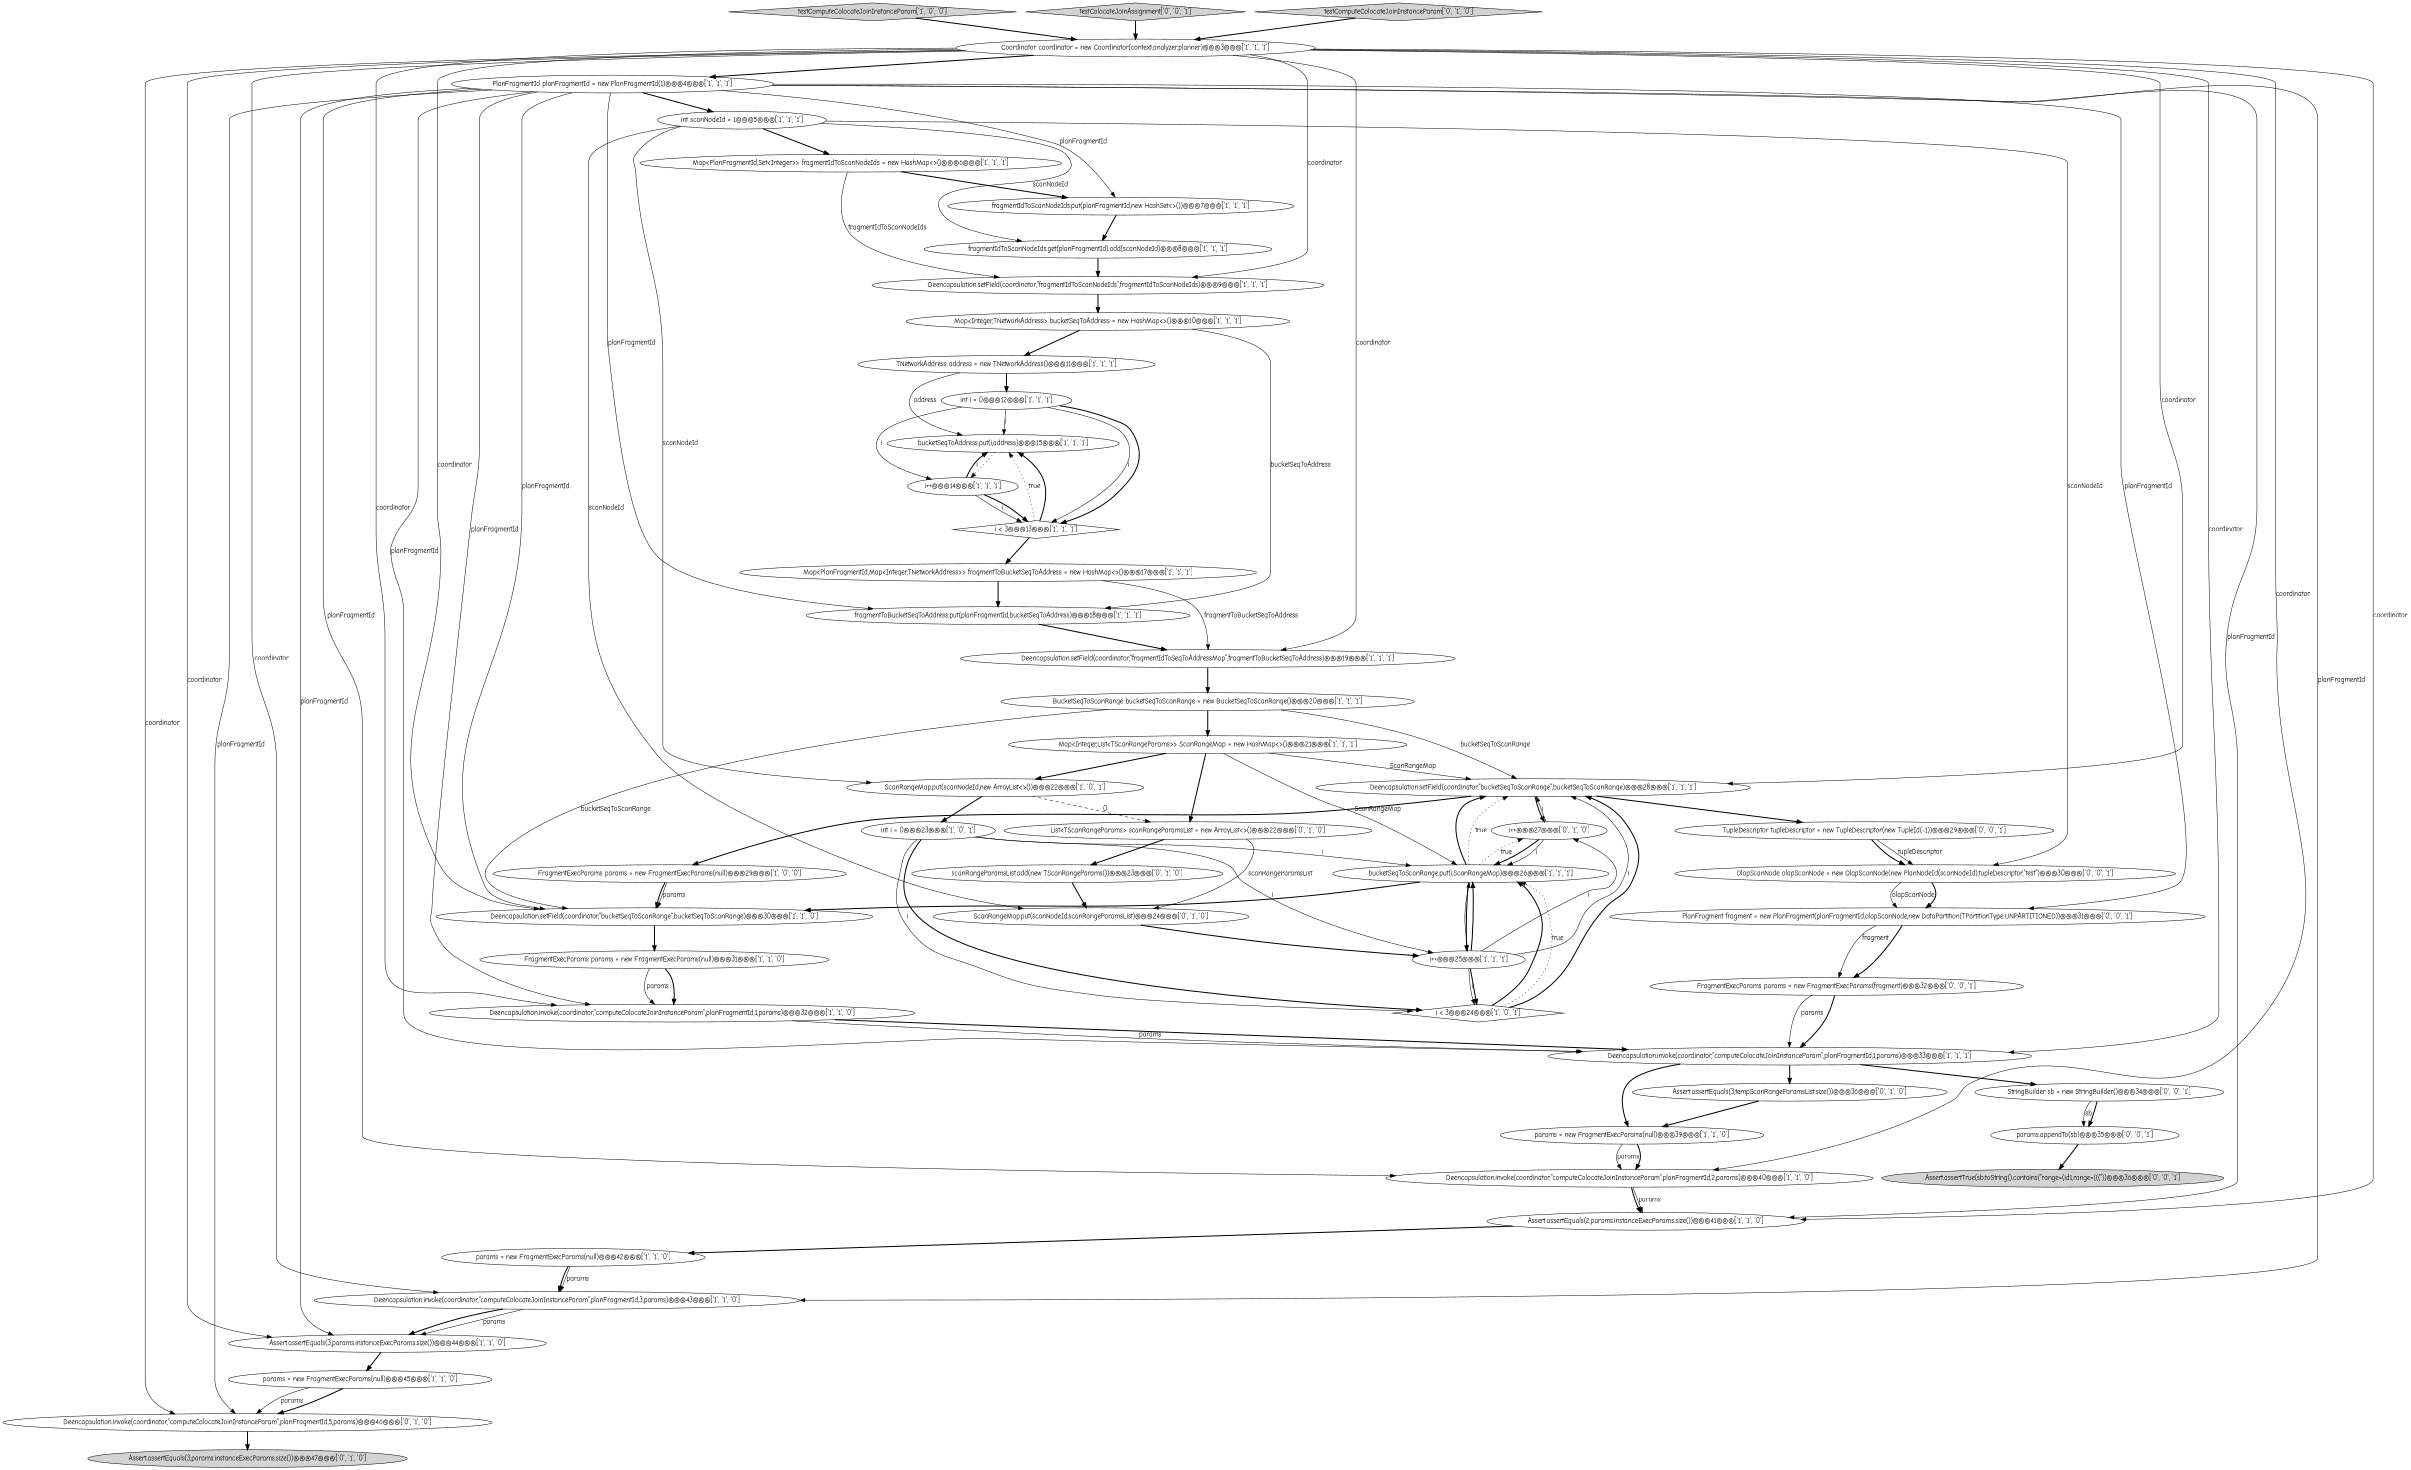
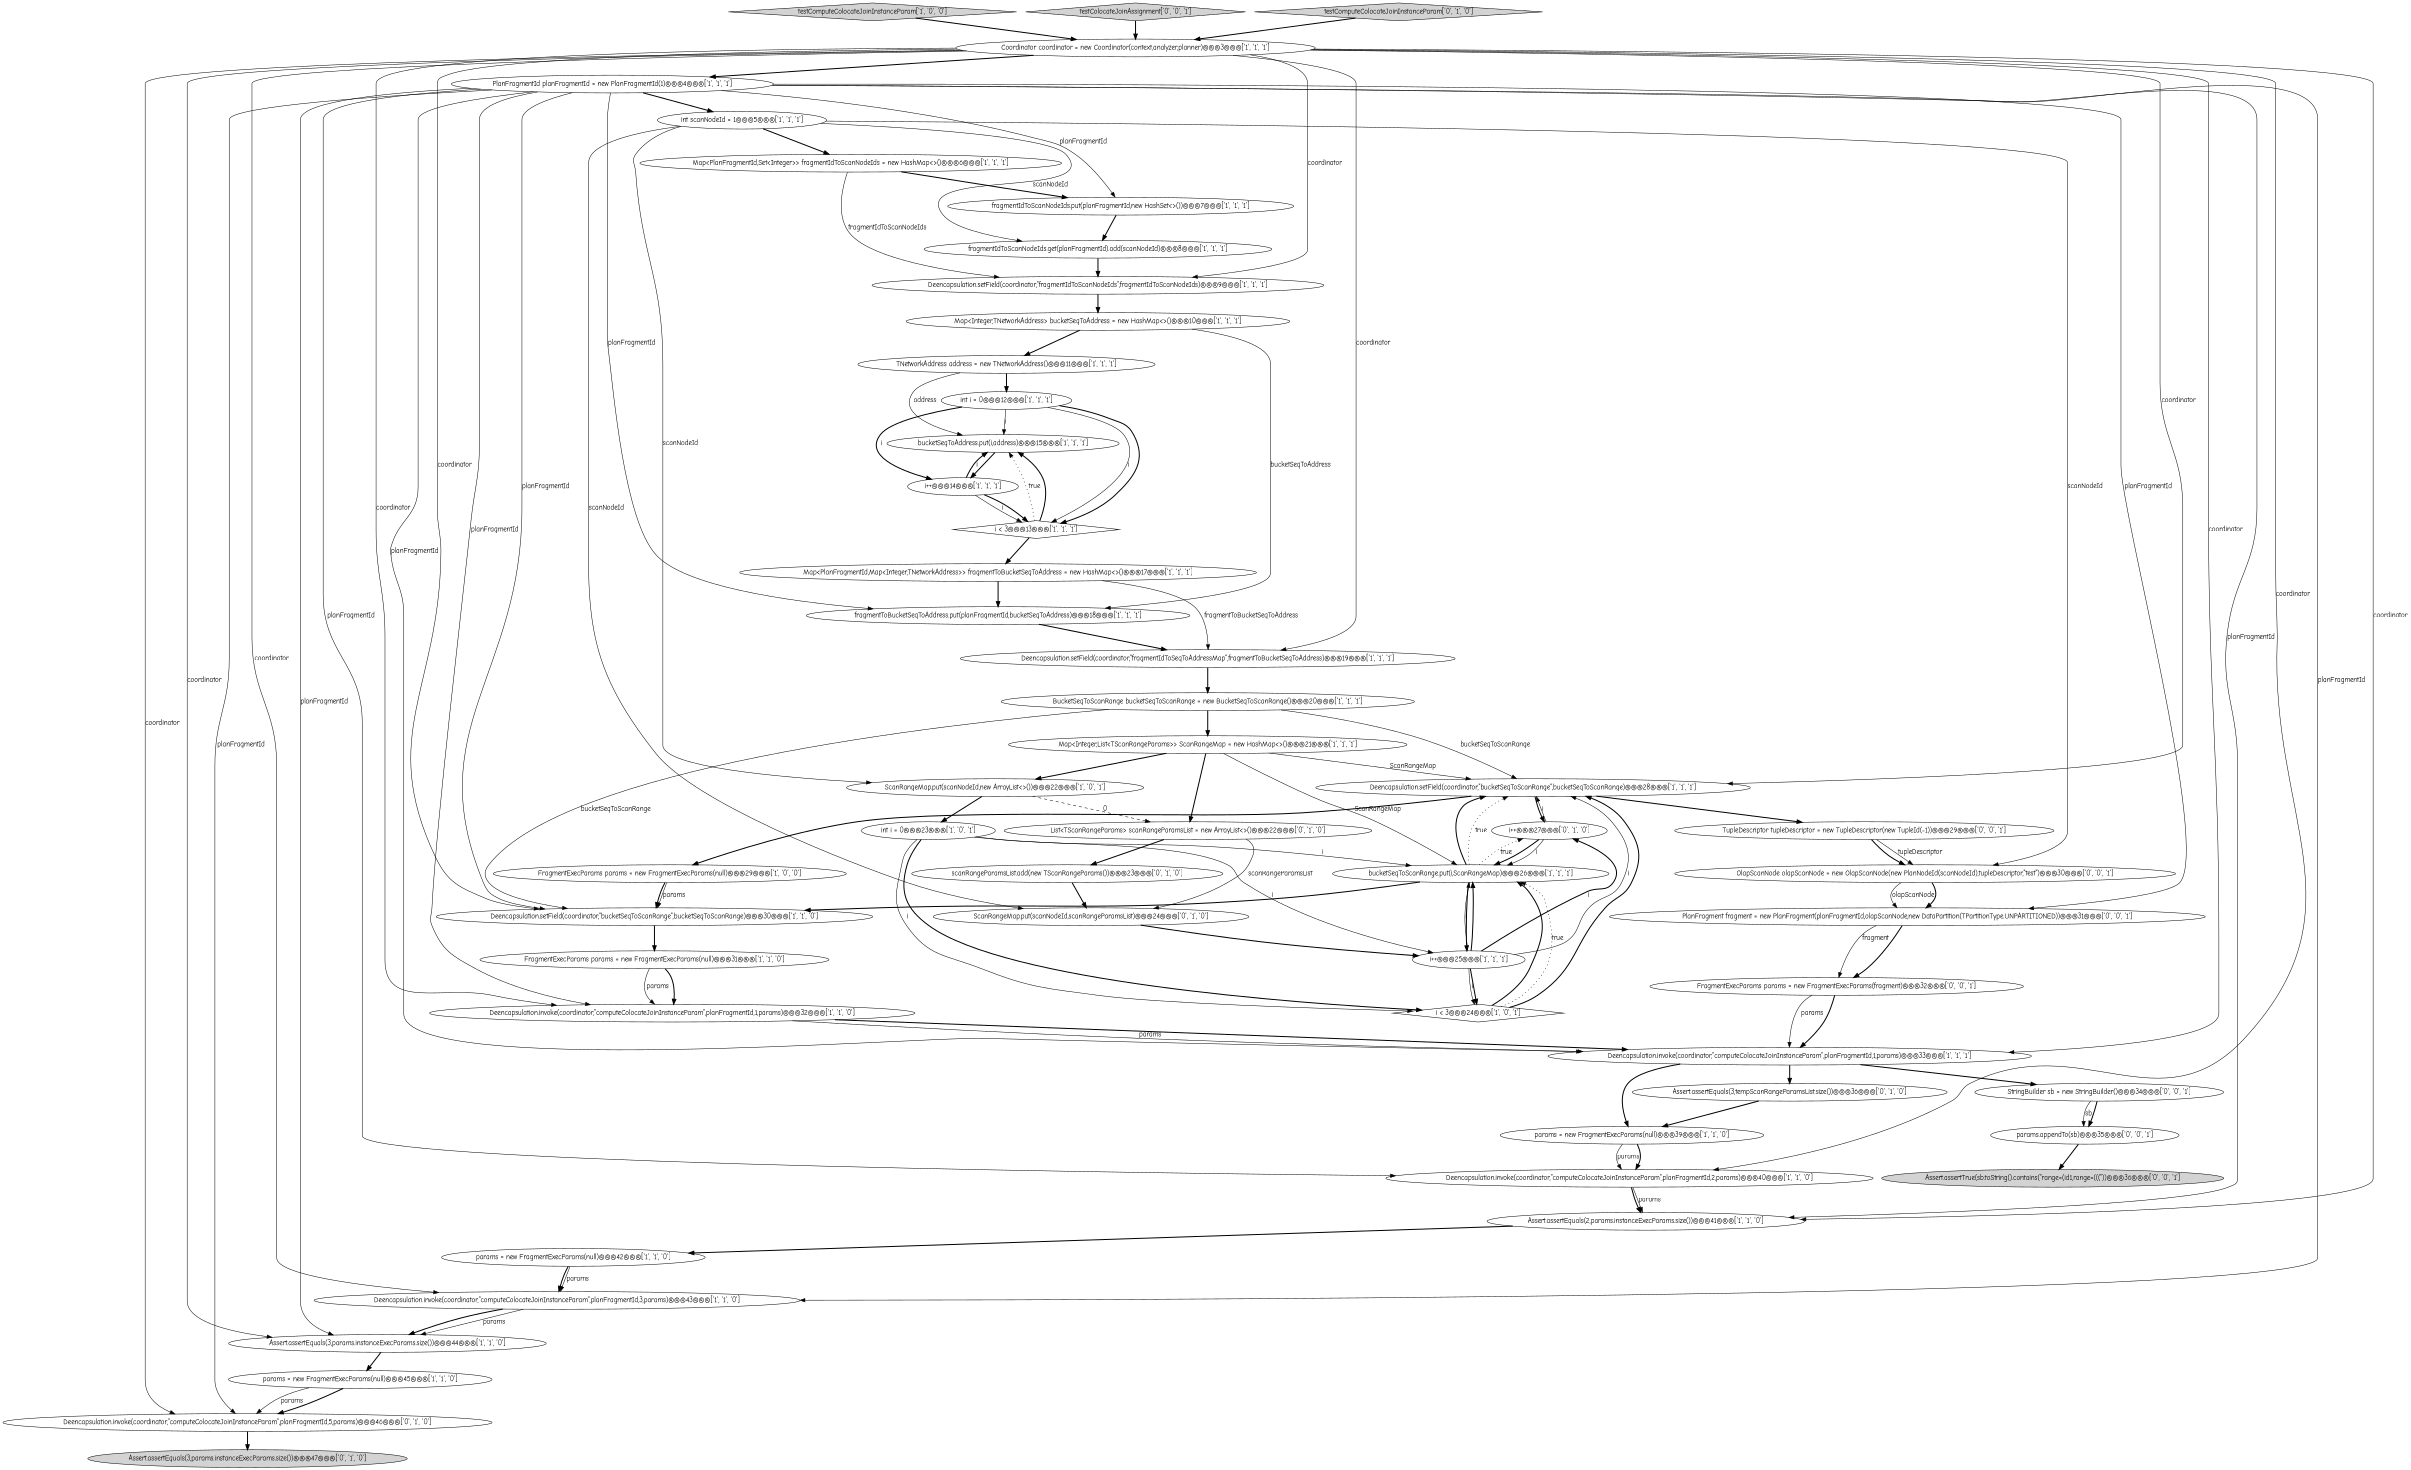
(885, 430) -> (885, 430)
(985, 463) -> (985, 463)
(1574, 898) -> (1574, 898)
